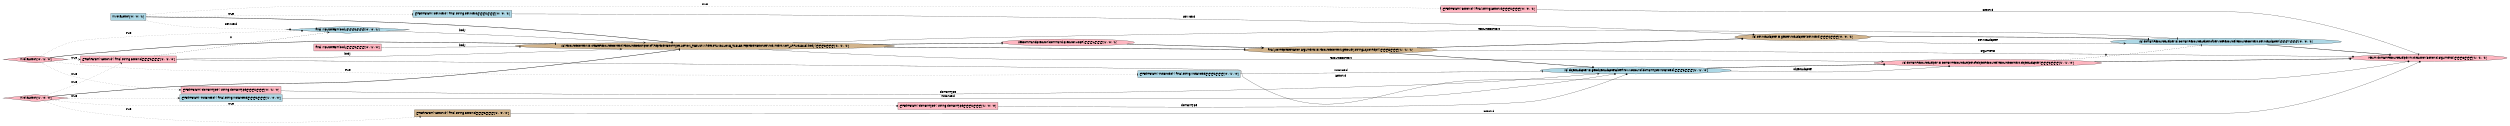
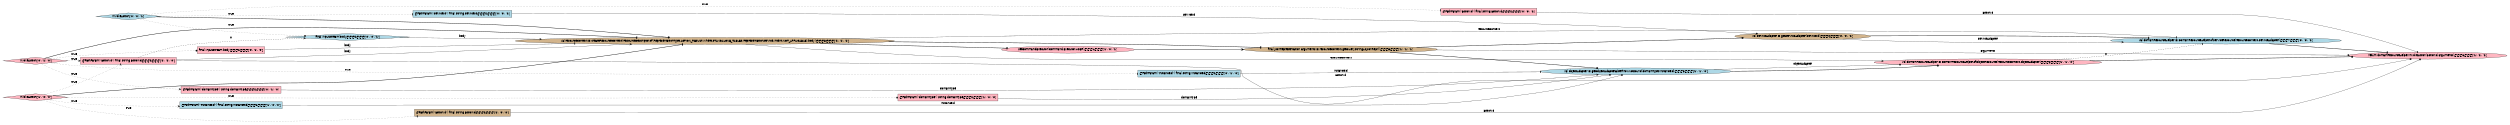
(128, 17) -> (128, 16)
(231, 25) -> (231, 25)
(169, 35) -> (123, 53)
